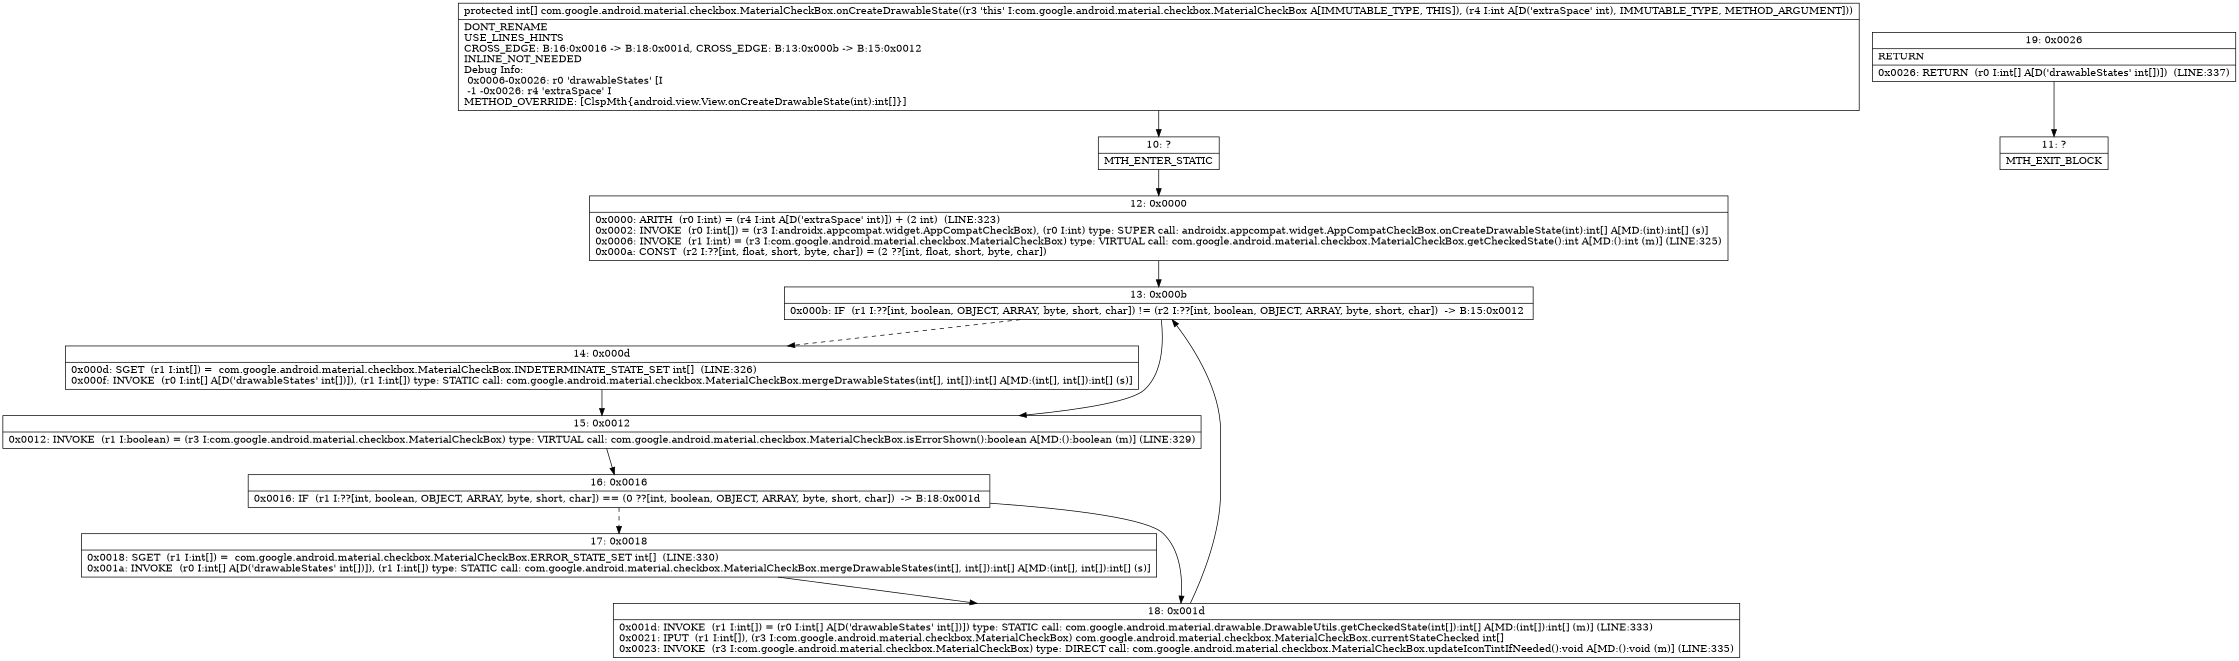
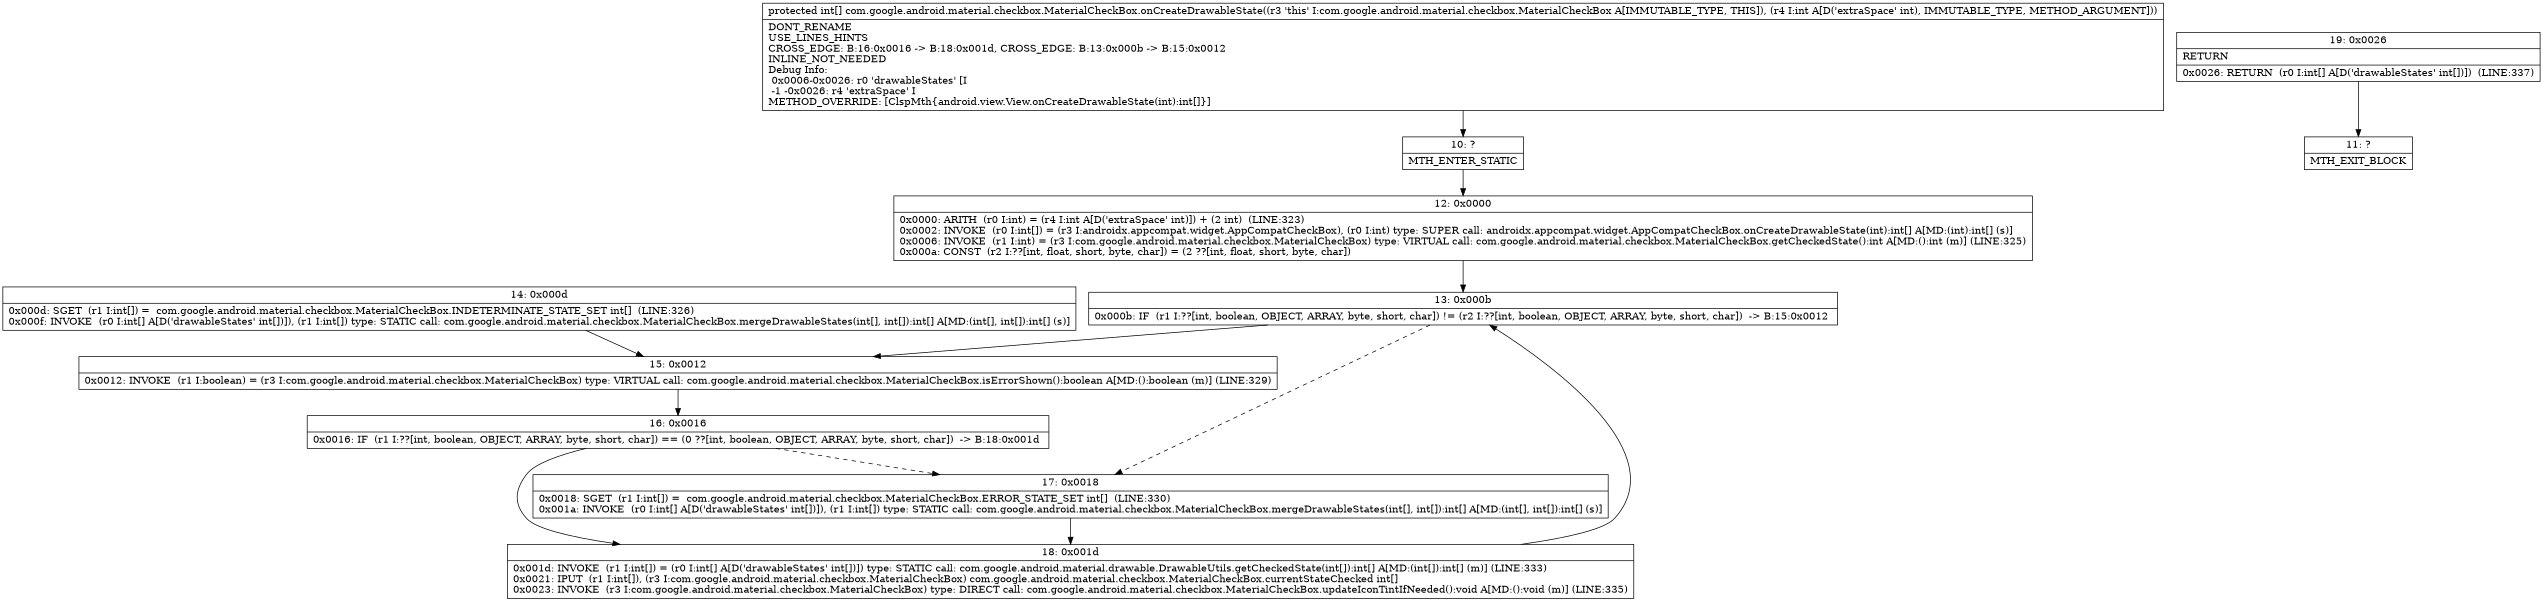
(907, 332) -> (1276, 398)
